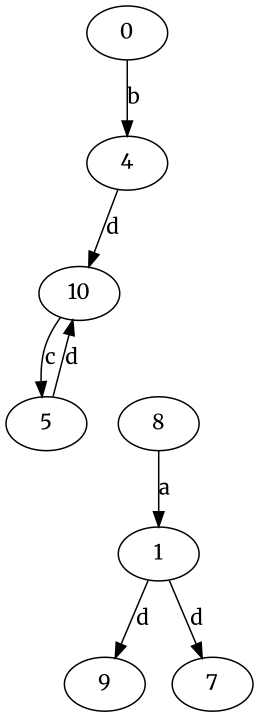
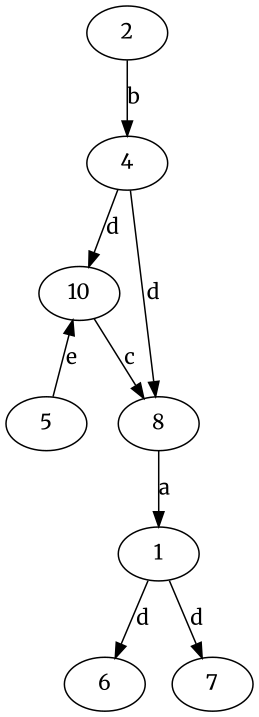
(127, 33) -> (127, 33)
none -> (142, 286)
(45, 348) -> (115, 352)
(72, 359) -> (72, 359)
(105, 684) -> (105, 684)
